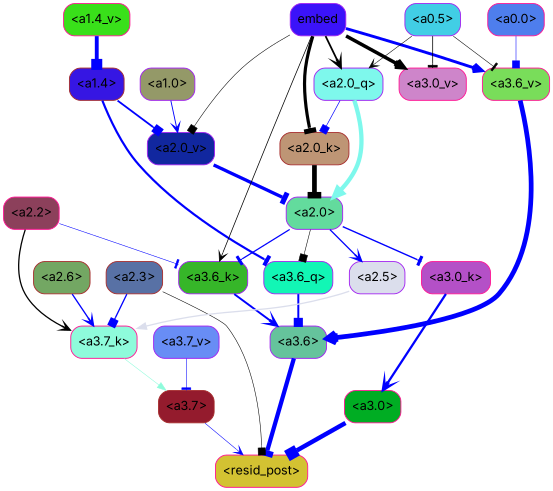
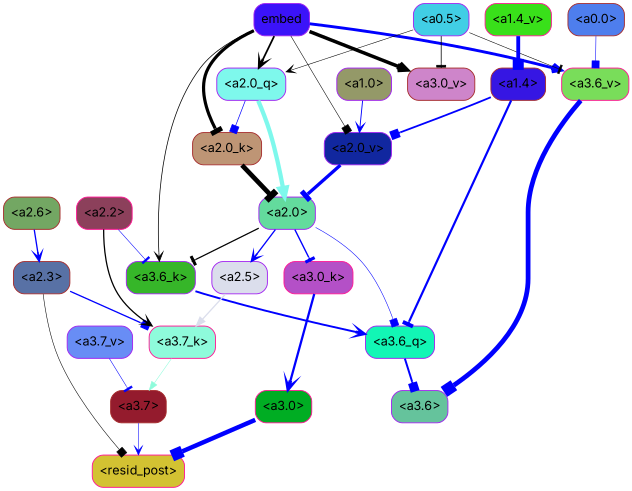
(516, 20) -> (596, 20)
(433, 84) -> (441, 84)
(307, 241) -> (364, 264)
(266, 244) -> (227, 244)
(507, 281) -> (528, 250)
(249, 305) -> (276, 313)
(80, 306) -> (36, 241)
(281, 404) -> none
